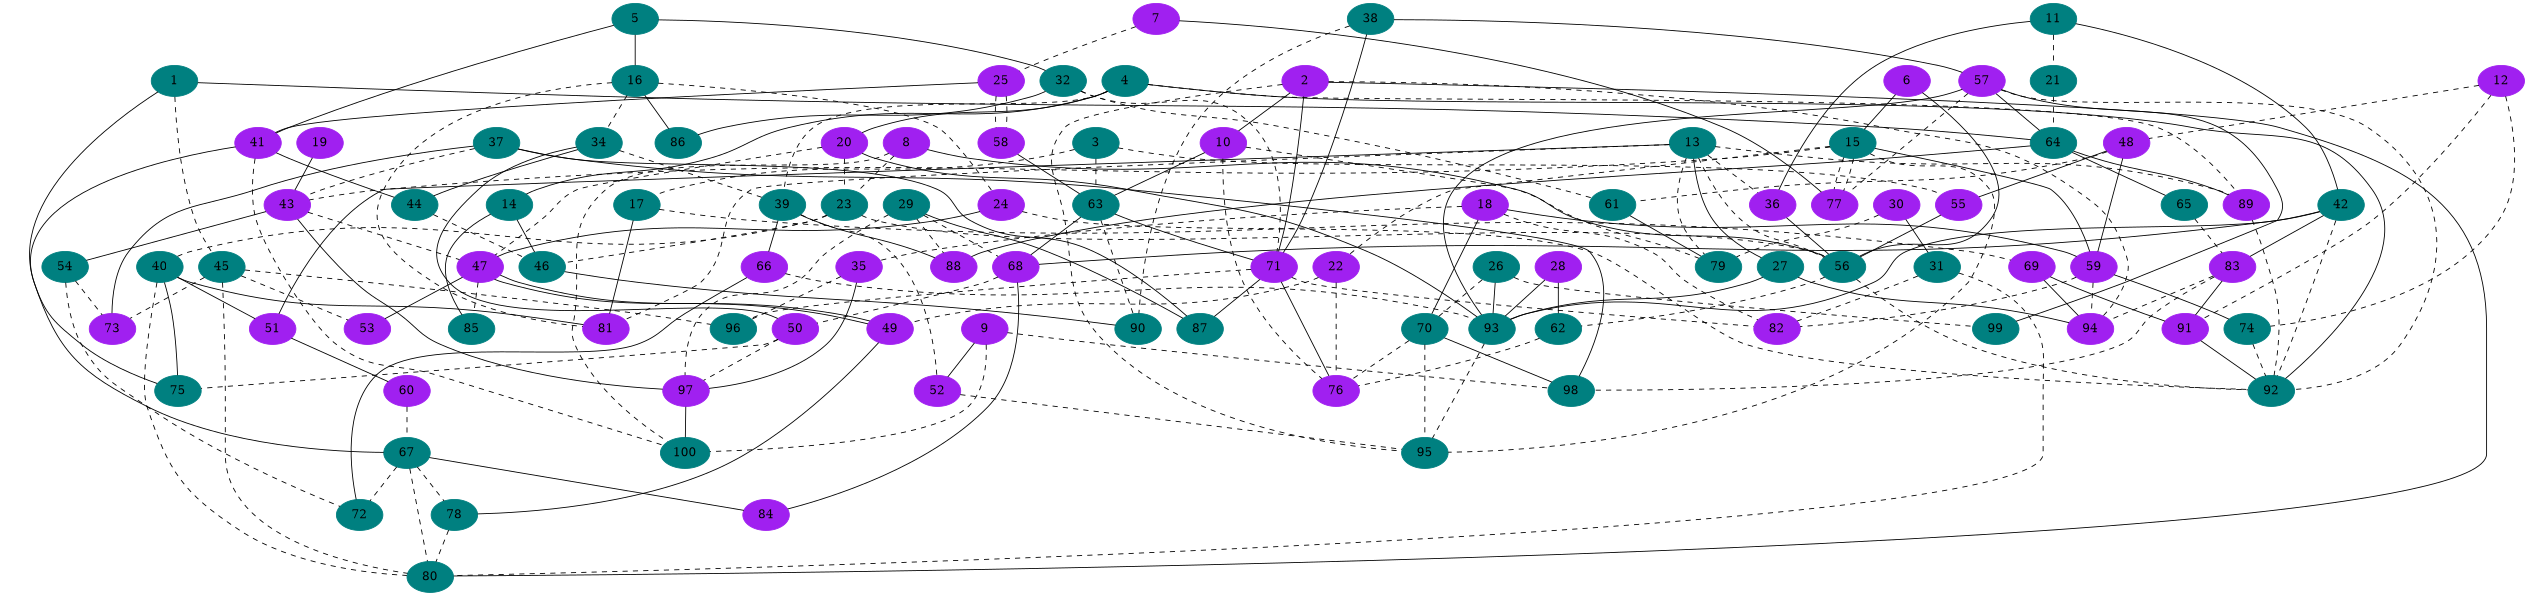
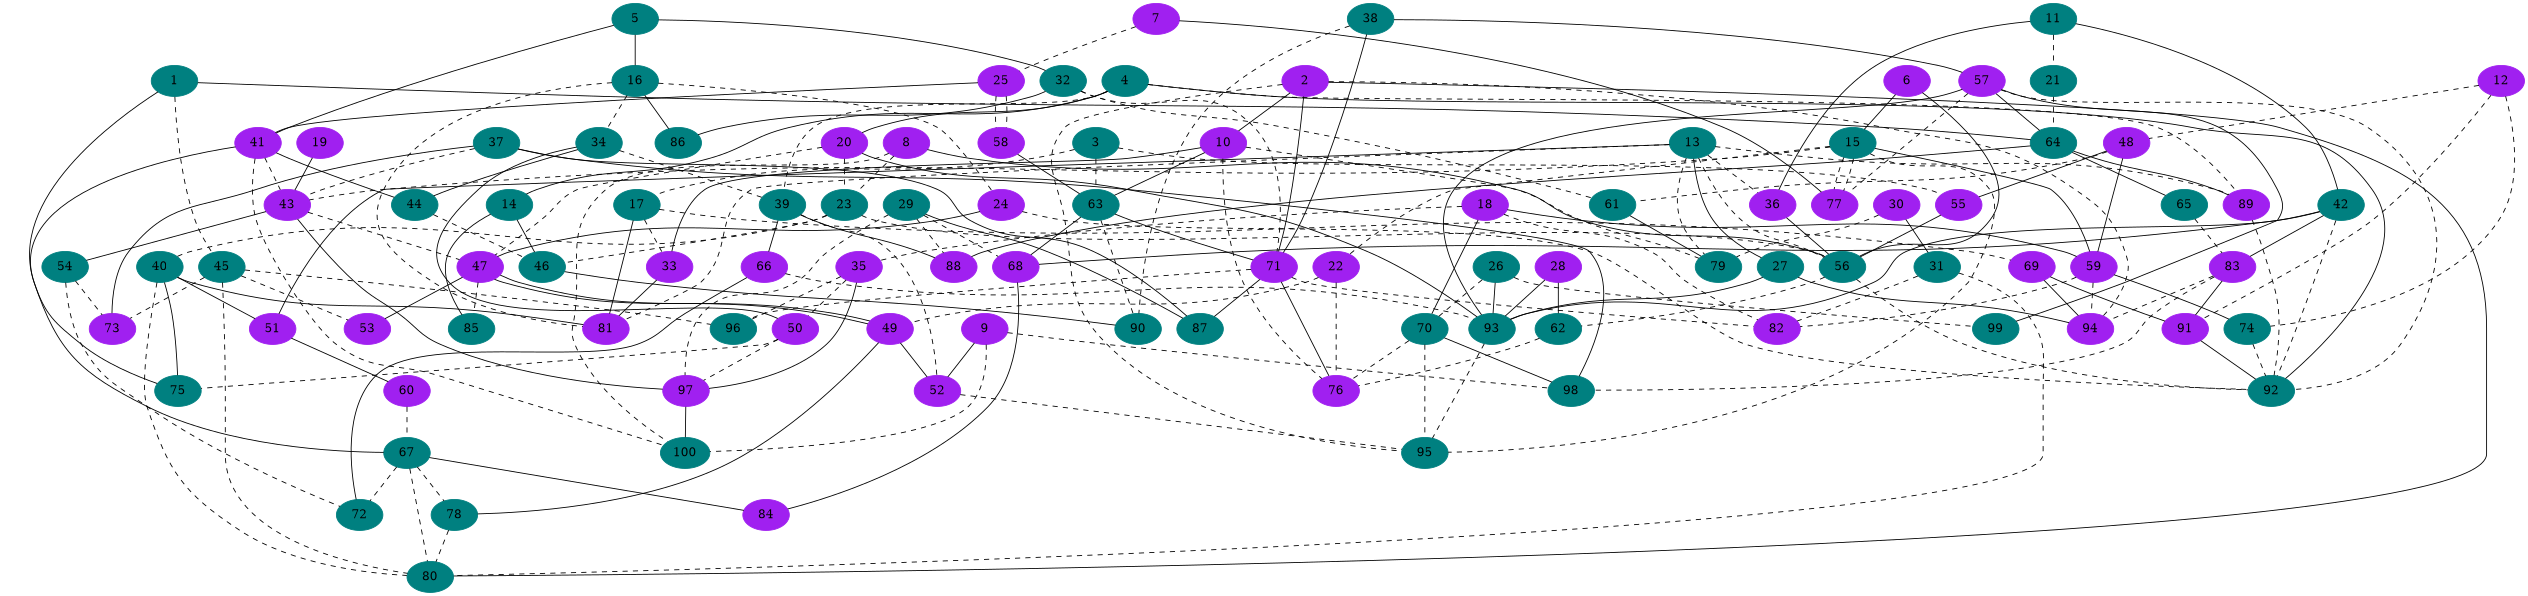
none -> (273, 174)
none -> (670, 267)
(881, 308) -> (832, 293)
none -> (914, 360)
